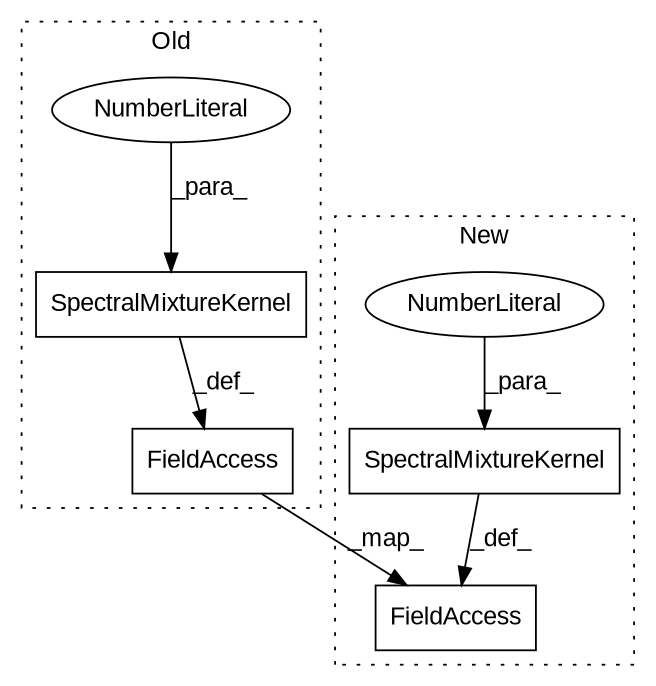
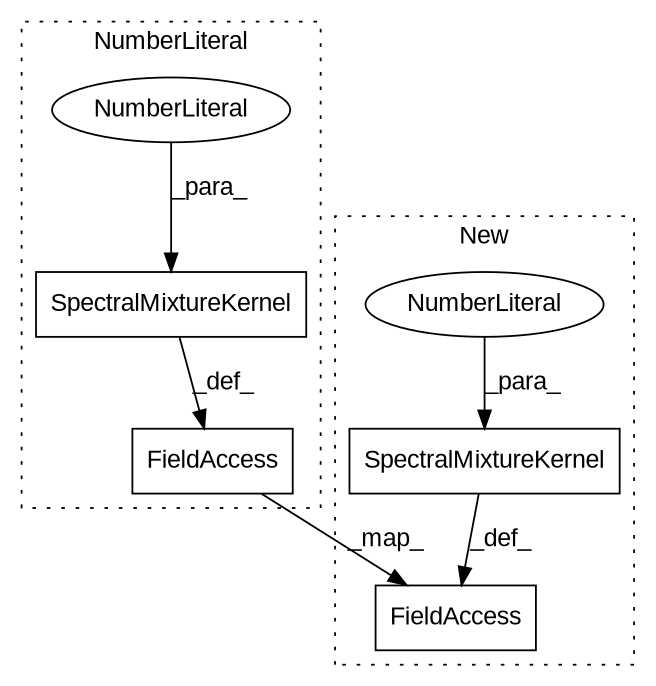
(171, 42) -> (171, 42)
